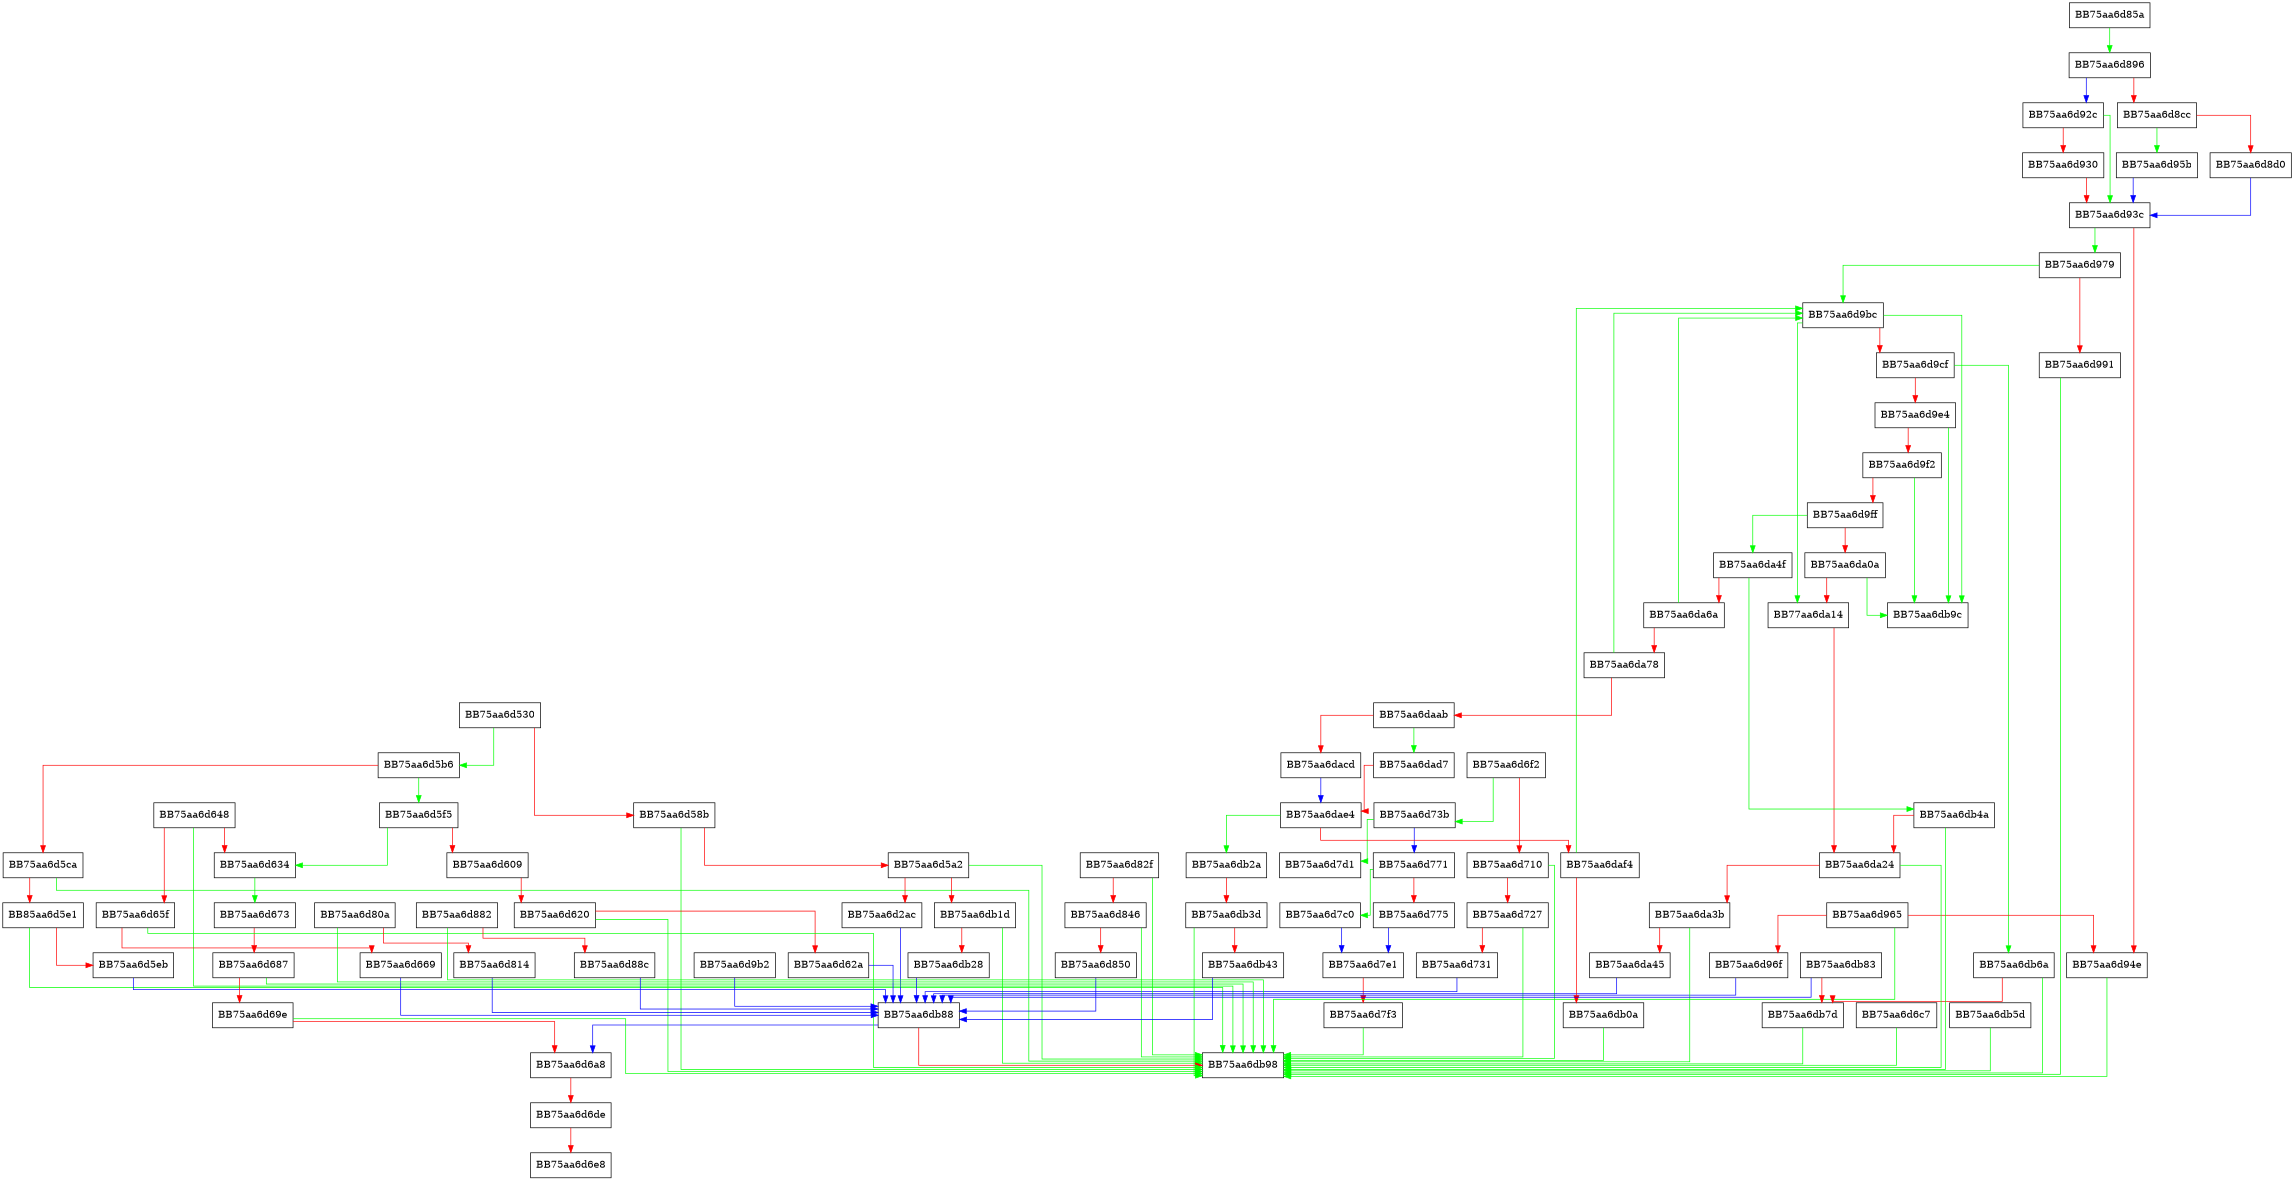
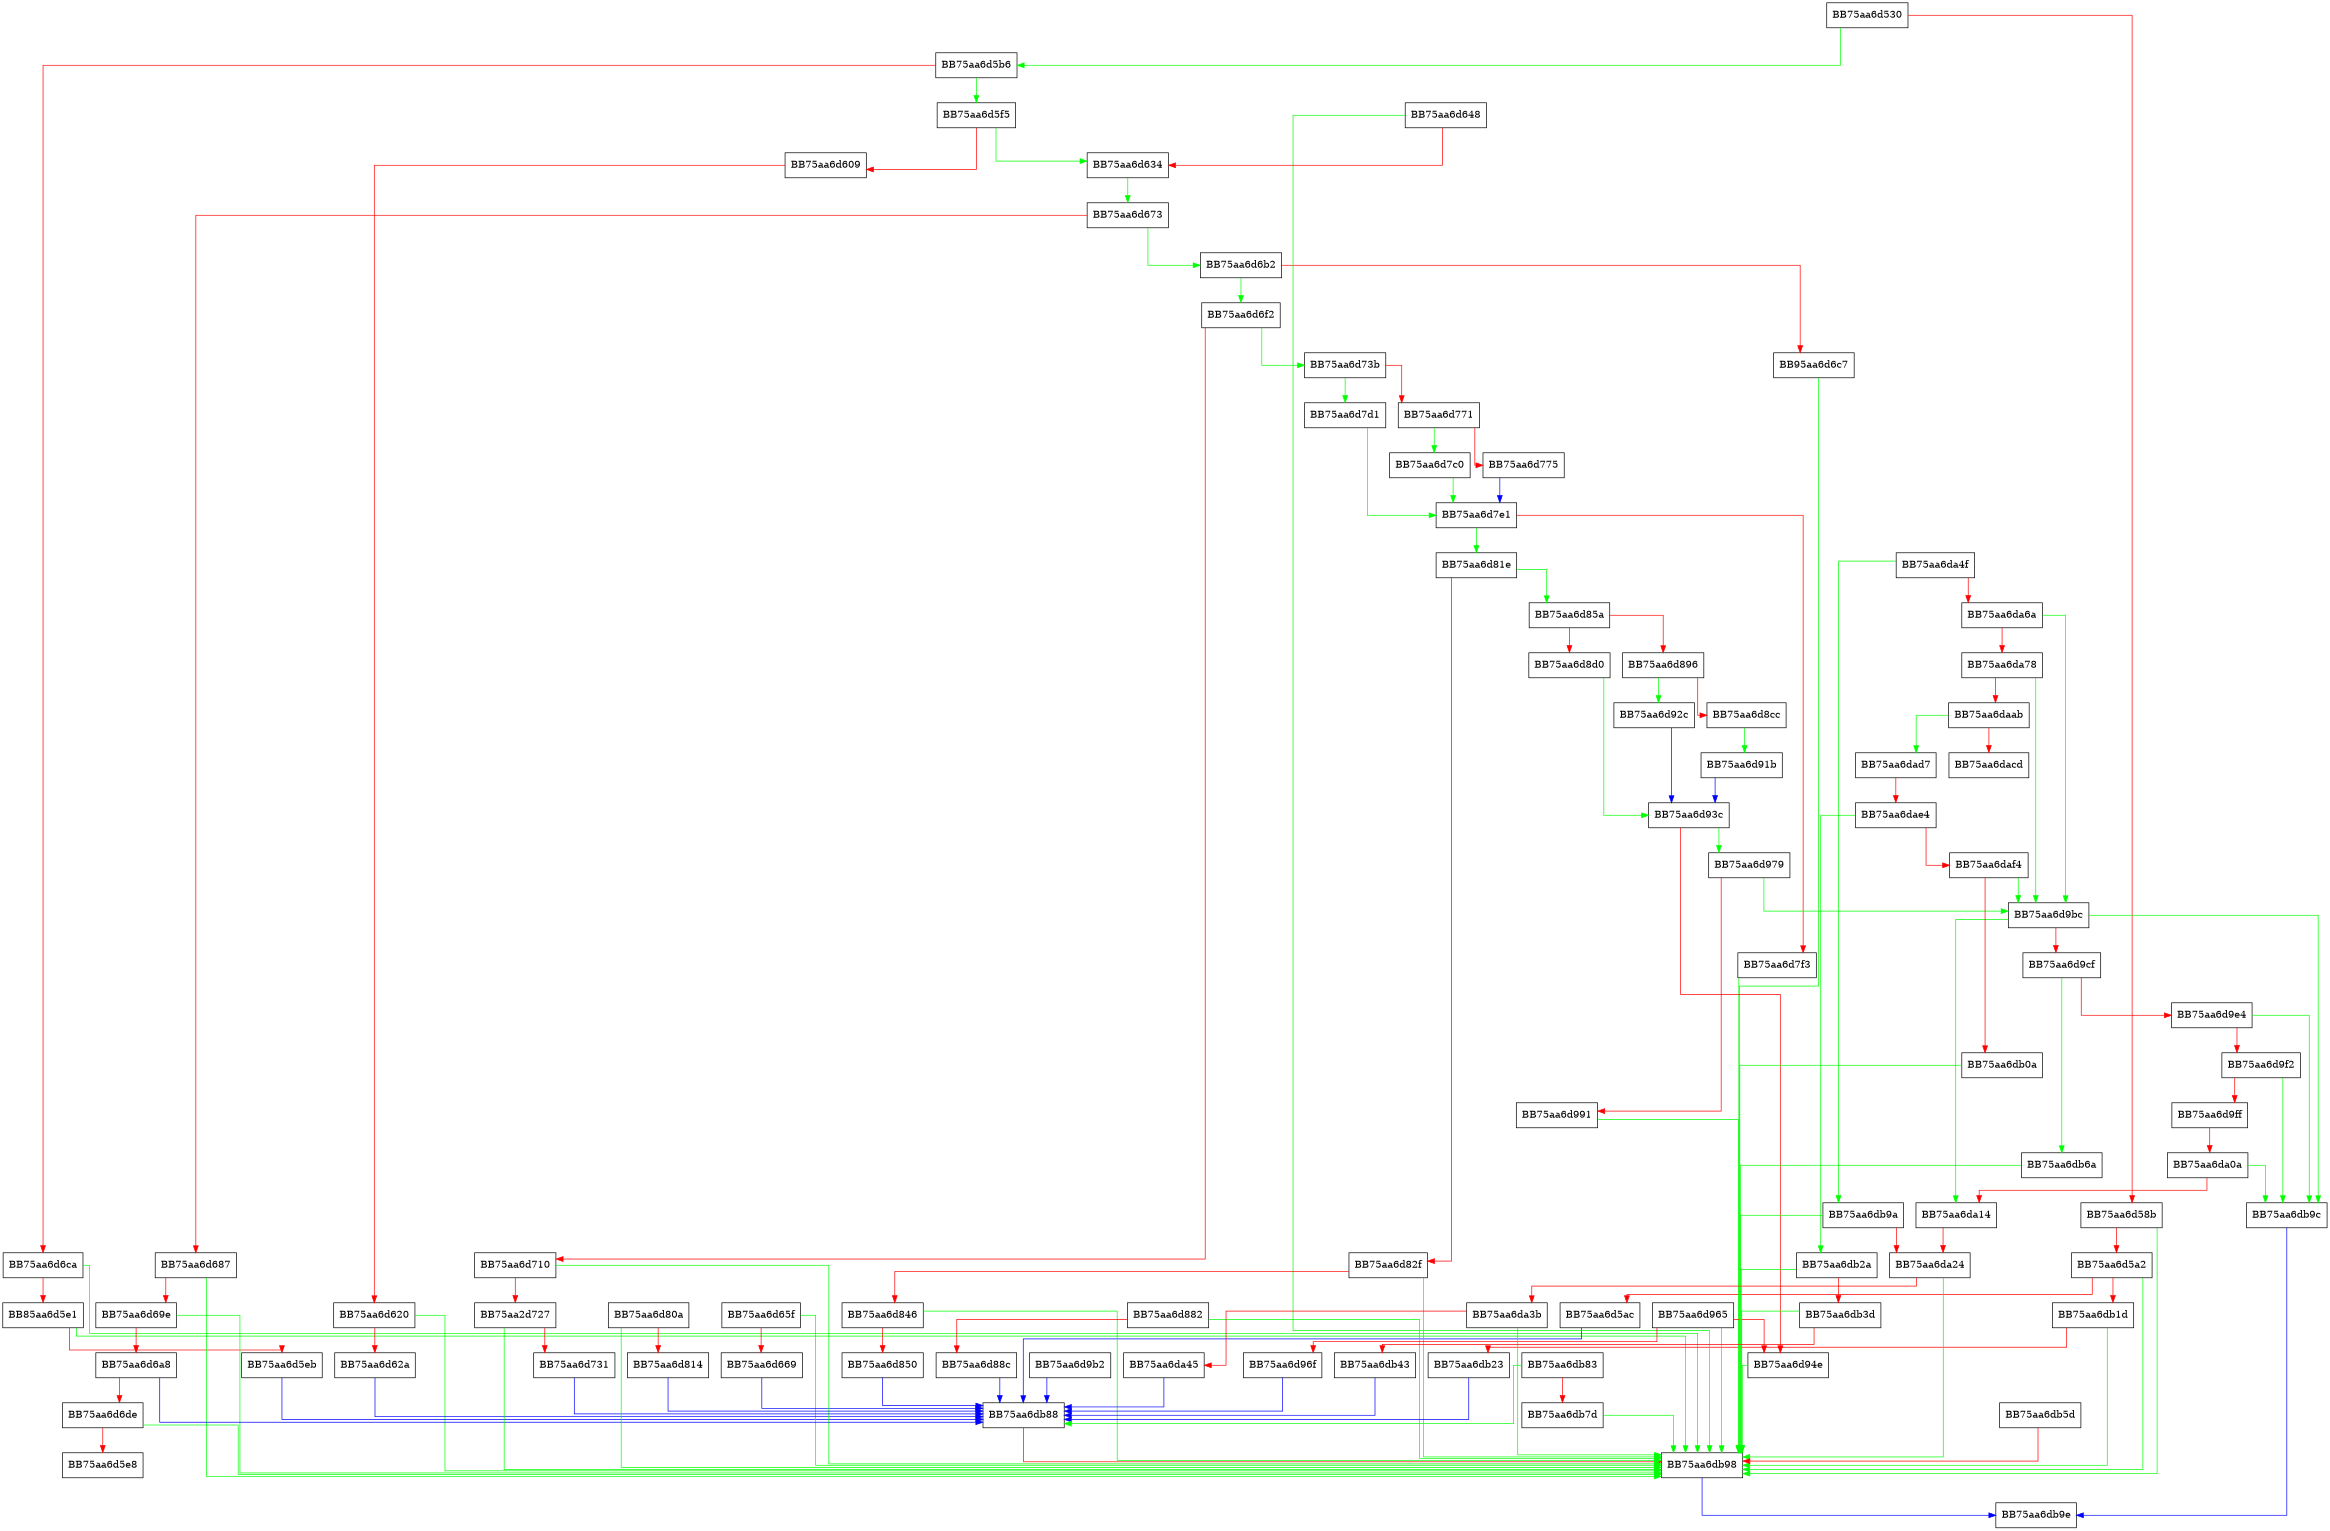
(2110, 37) -> (1652, 615)
(2086, 87) -> (1658, 687)
(2239, 115) -> (1569, 637)
(2110, 152) -> (1672, 762)
(2063, 165) -> none
(2157, 165) -> (1742, 765)
(2223, 215) -> (1604, 765)
none -> (1241, 265)
none -> (1367, 502)
(1765, 515) -> none
none -> (1476, 565)
(1808, 615) -> (1956, 1215)
(1321, 787) -> none
(1954, 815) -> (1863, 1215)
(1414, 836) -> (1402, 373)
(164, 862) -> none
(43, 865) -> (43, 1265)
(882, 915) -> (1600, 1315)
(1508, 915) -> (515, 1315)
(1342, 937) -> (1453, 487)
(949, 965) -> (1469, 1365)
(1390, 997) -> (1326, 1424)
(1929, 1001) -> none
(1897, 1015) -> (1814, 365)
(725, 1025) -> (546, 1422)
(1662, 1071) -> (1911, 1461)
(571, 1165) -> (103, 1465)
none -> (1741, 1330)
none -> (874, 1474)
none -> (2036, 1515)
